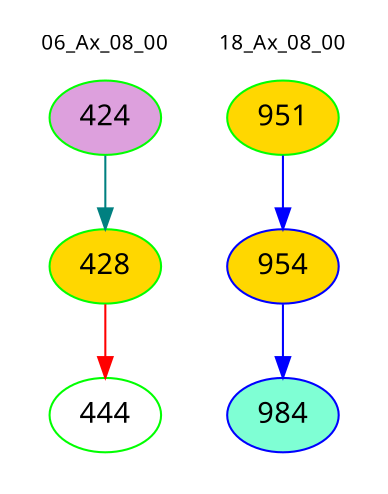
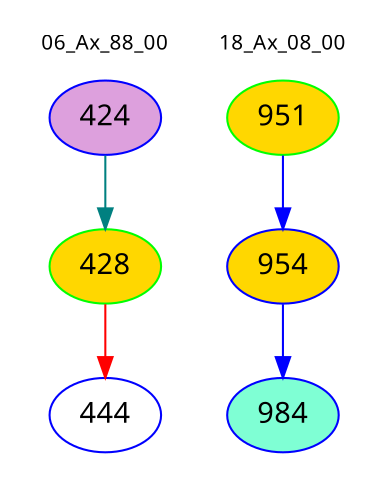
(105, 44) -> (105, 44)
(105, 118) -> (105, 118)
(105, 415) -> (105, 415)
